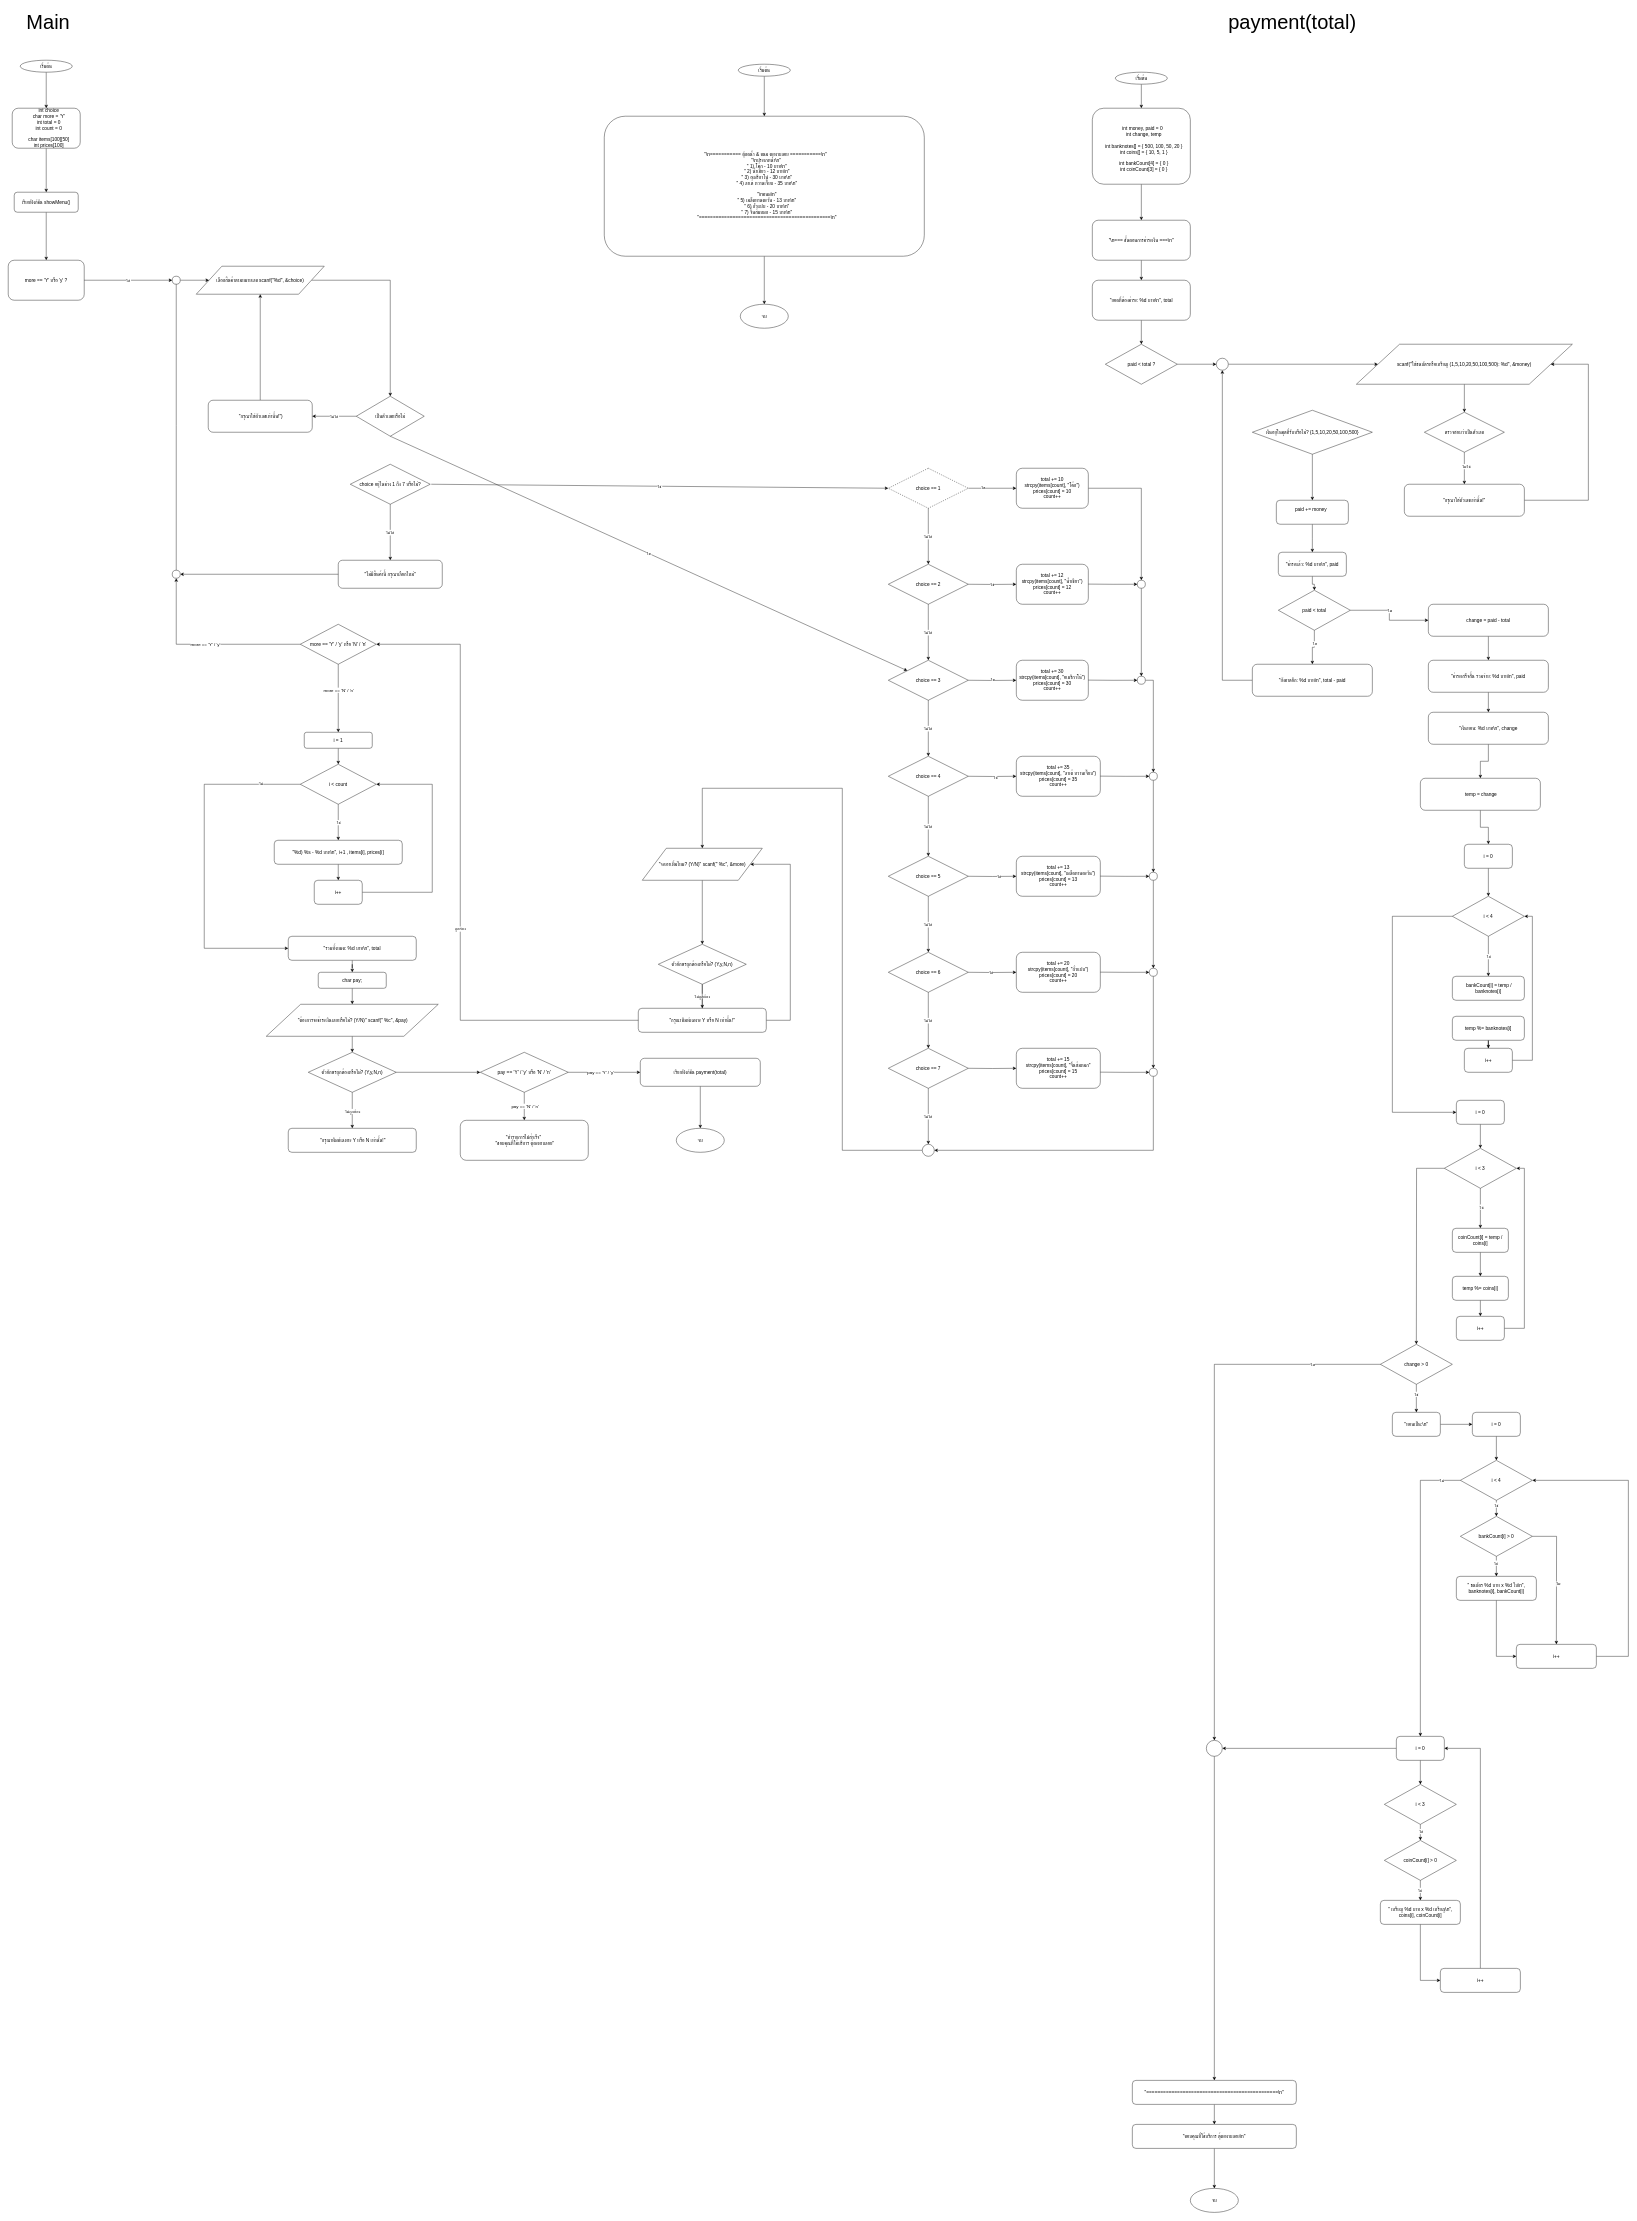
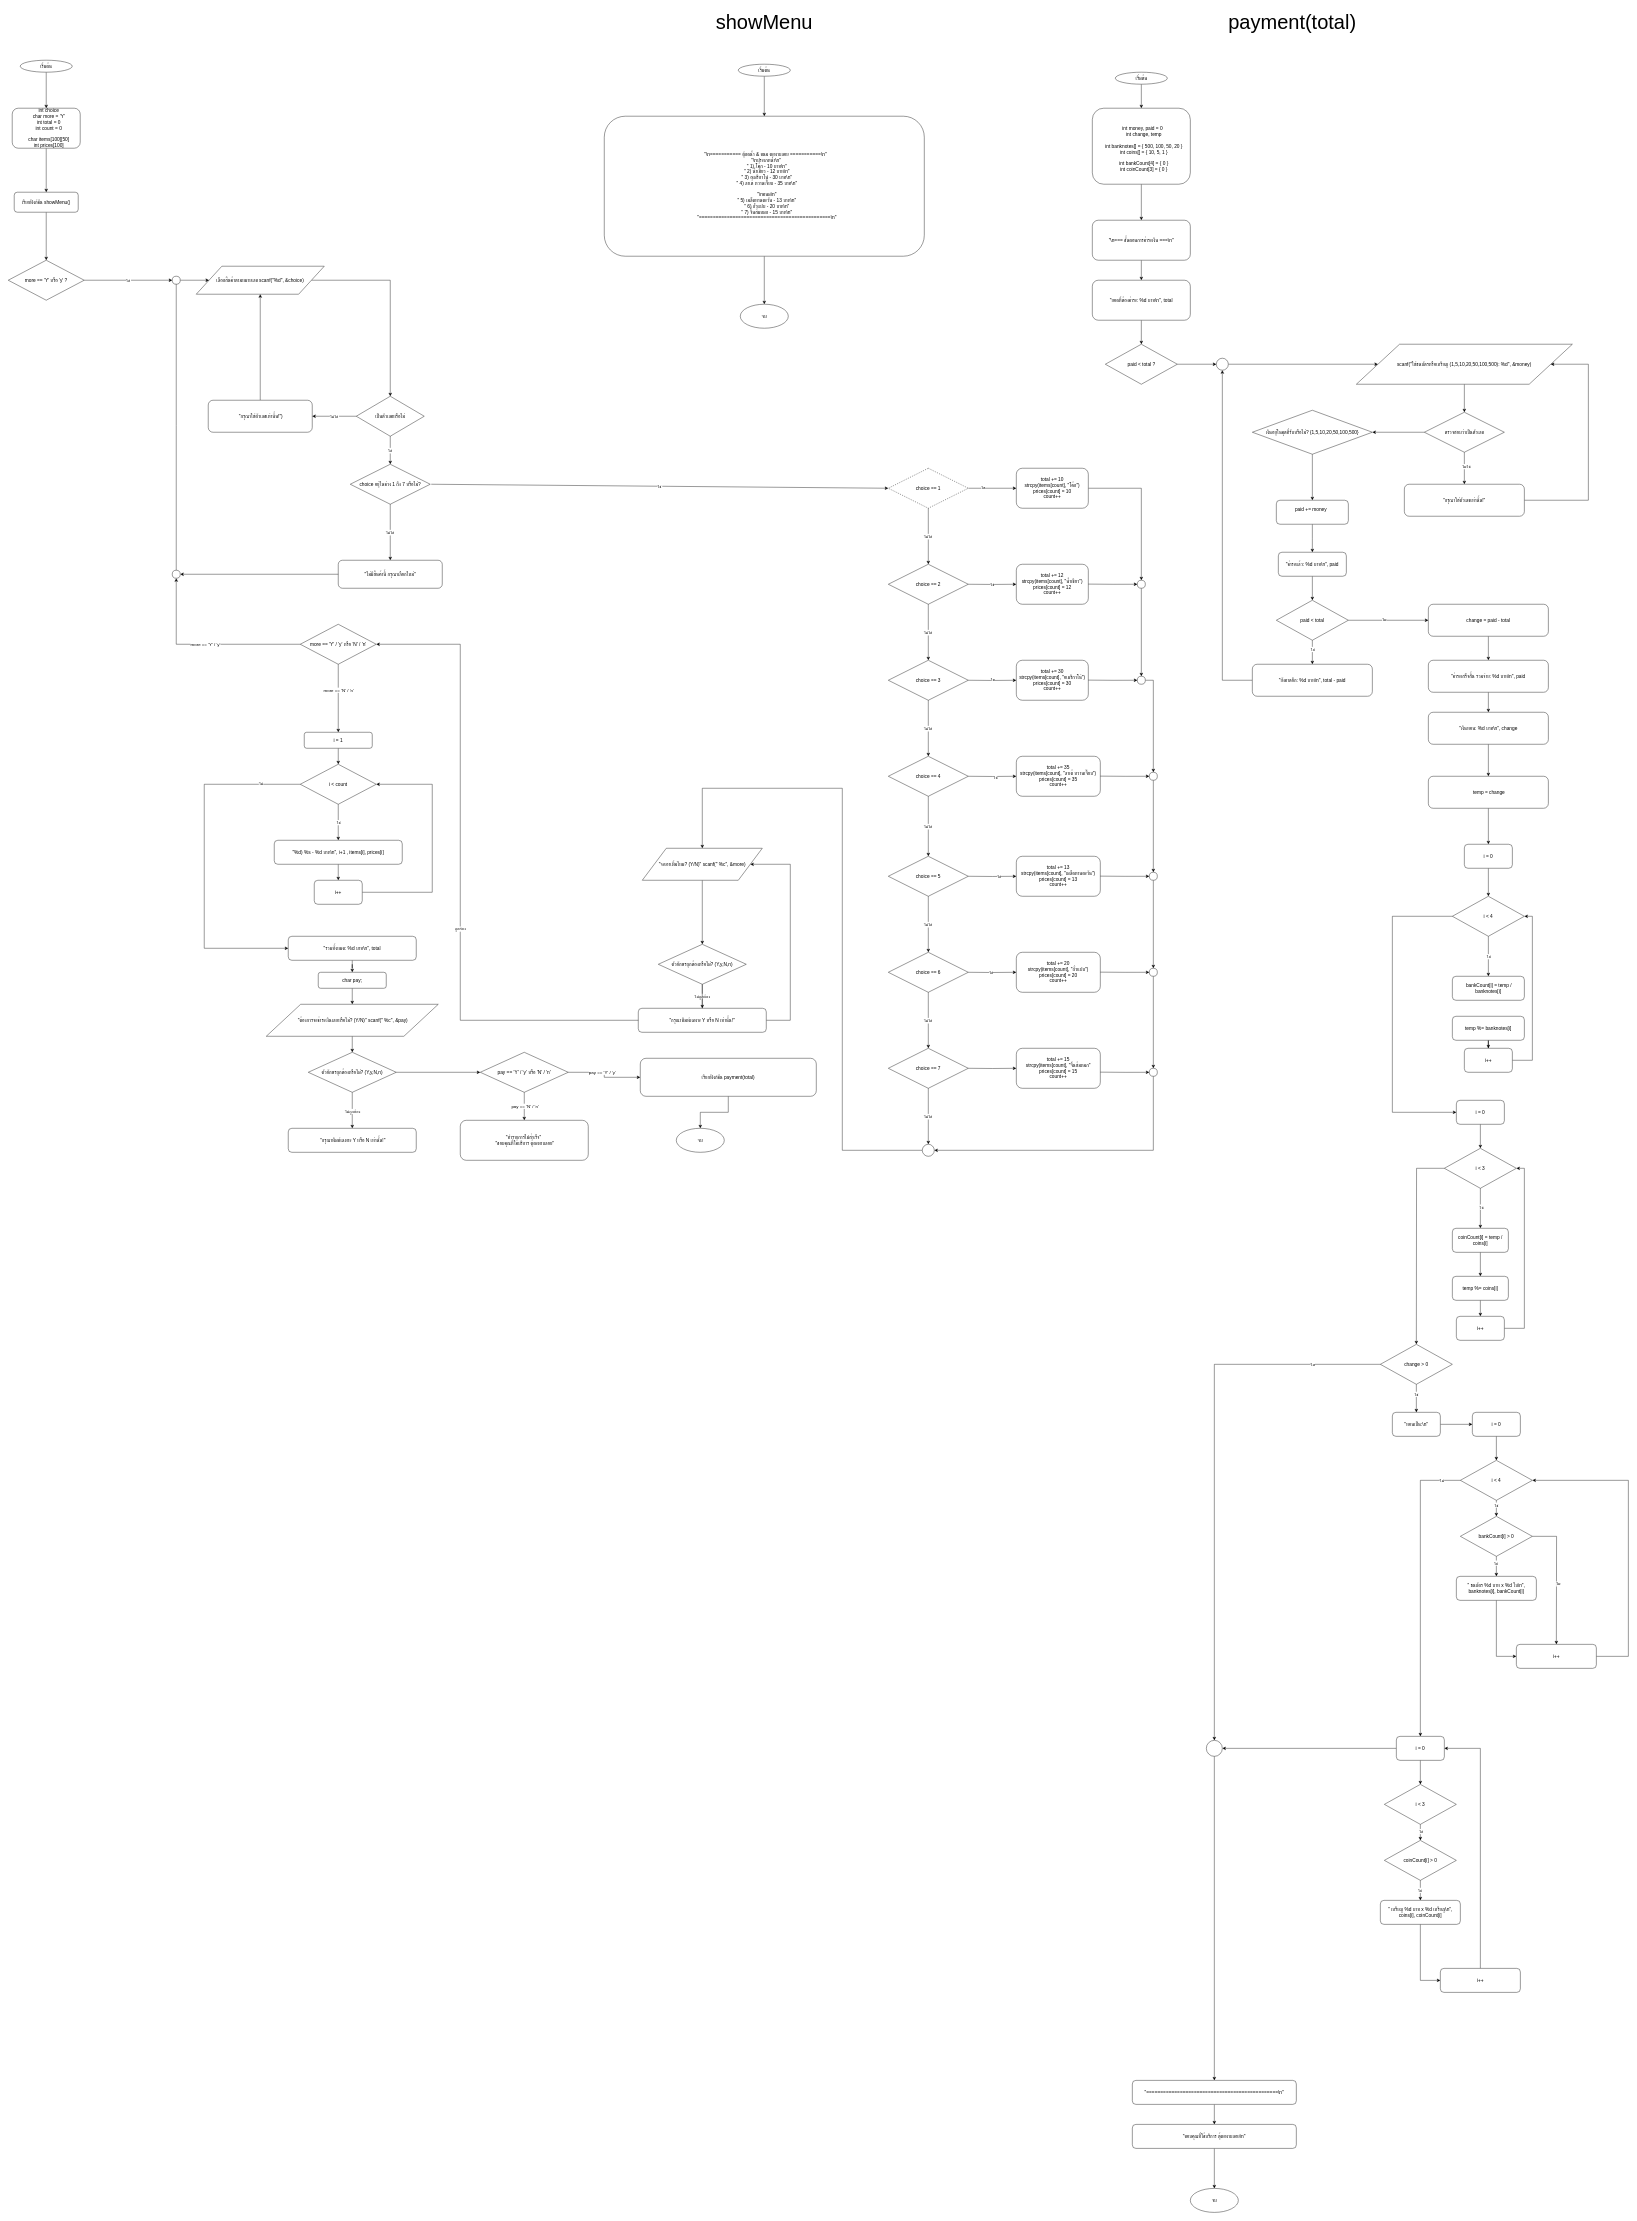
(48, 22) -> none
none -> (764, 22)
(46, 280) -> (46, 280)
none -> (1376, 432)
(649, 554) -> (390, 452)
(1314, 610) -> (1312, 620)
(1480, 794) -> (1488, 792)
(700, 1072) -> (728, 1077)
